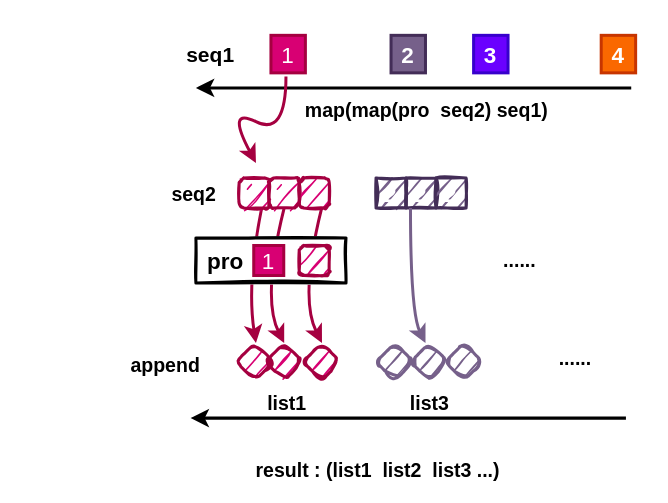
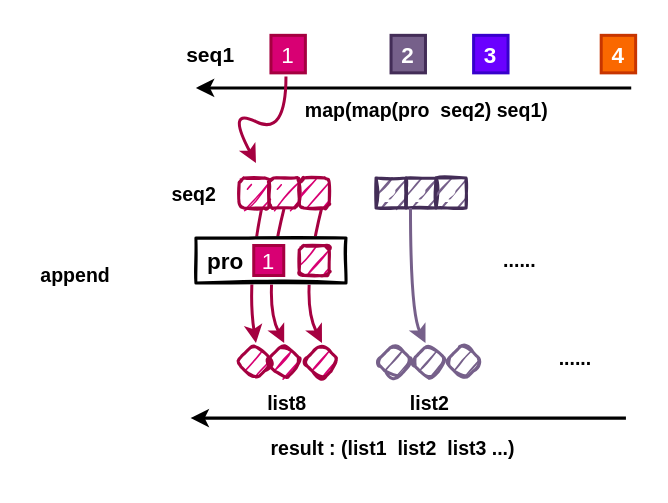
(166, 365) -> (76, 275)
(287, 403) -> (287, 403)
(430, 403) -> (430, 403)
(379, 470) -> (394, 448)
